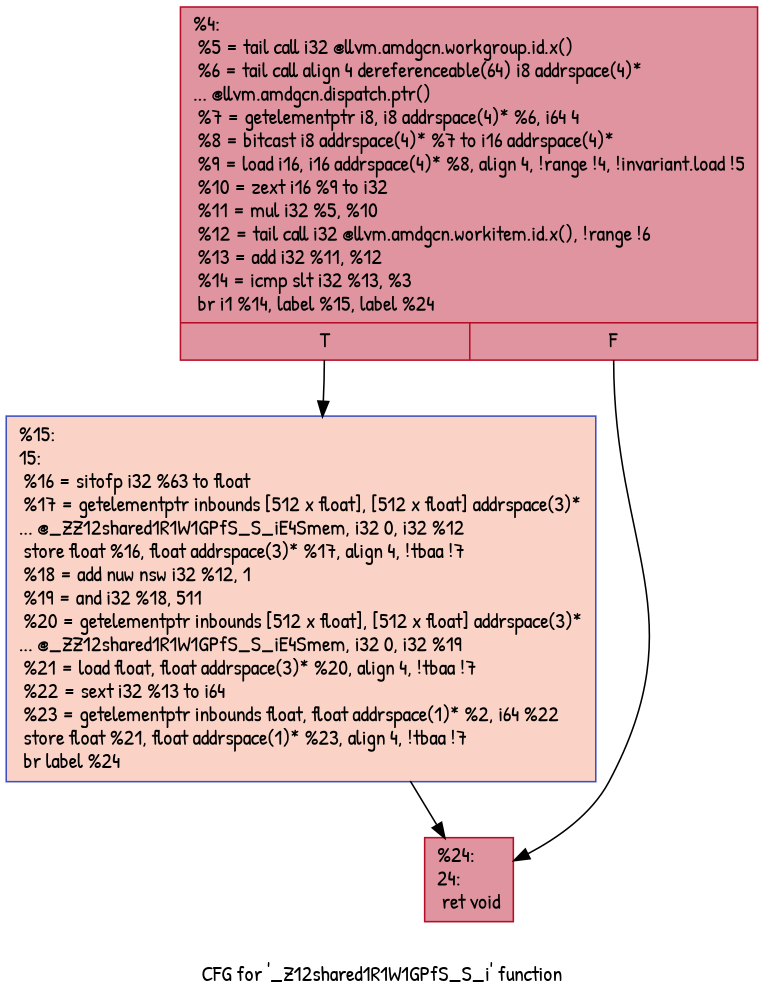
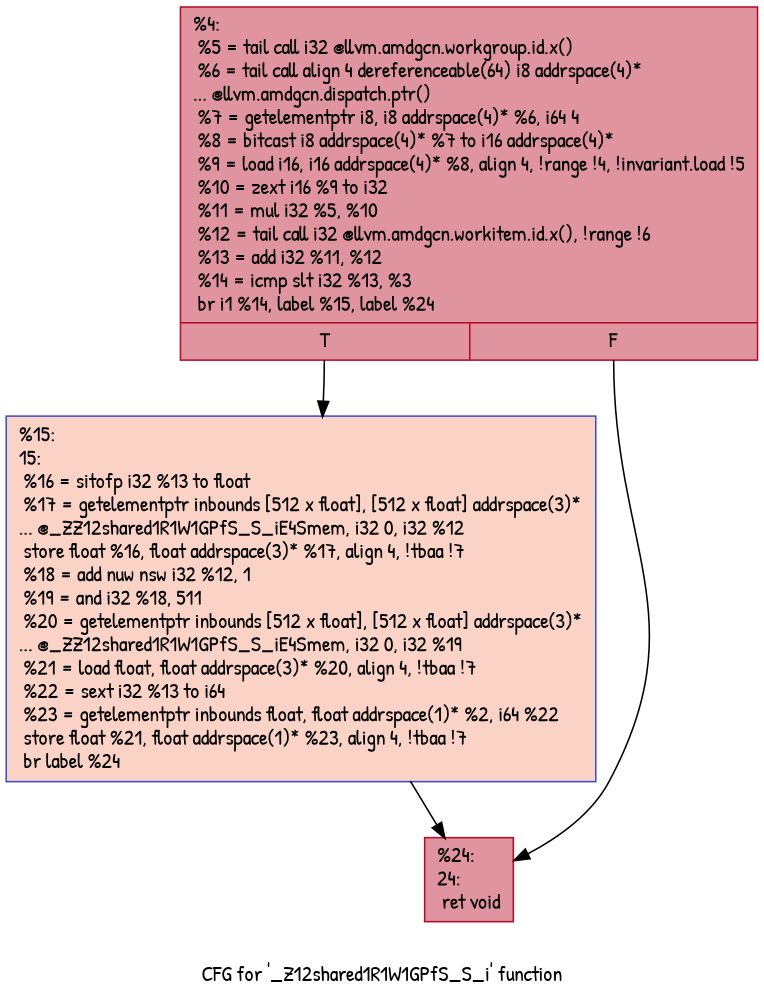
(135, 481) -> (135, 481)
